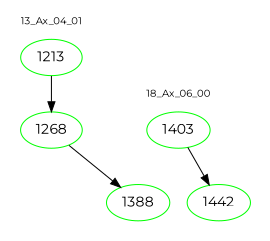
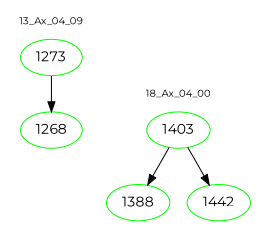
(51, 22) -> (51, 22)
(51, 57) -> (51, 57)
(178, 94) -> (178, 94)
(91, 163) -> (161, 162)
